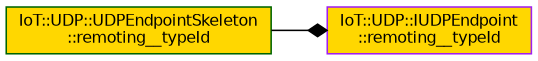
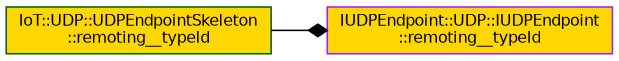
(429, 30) -> (470, 30)
